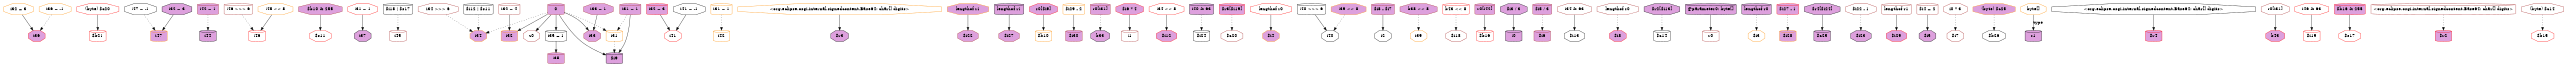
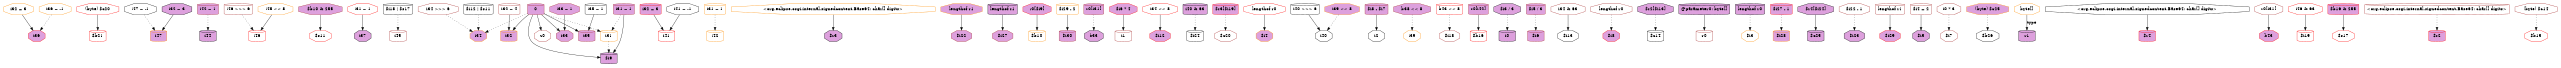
(556, 21) -> (560, 22)
(1514, 21) -> (1507, 21)
(673, 36) -> (667, 36)
